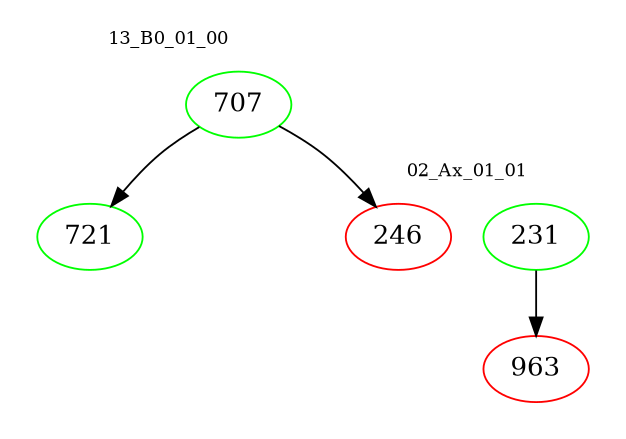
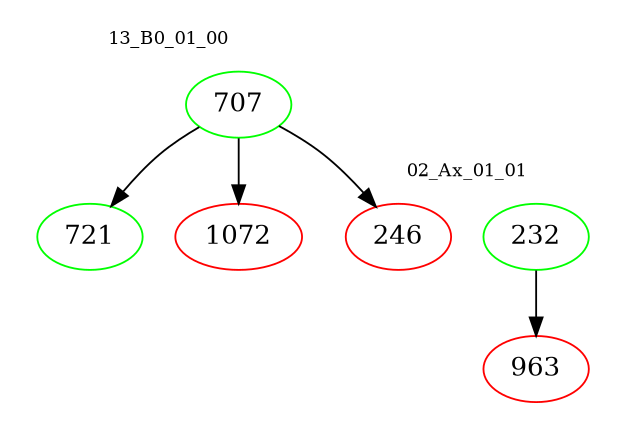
none -> (239, 237)
(536, 237) -> (536, 237)
